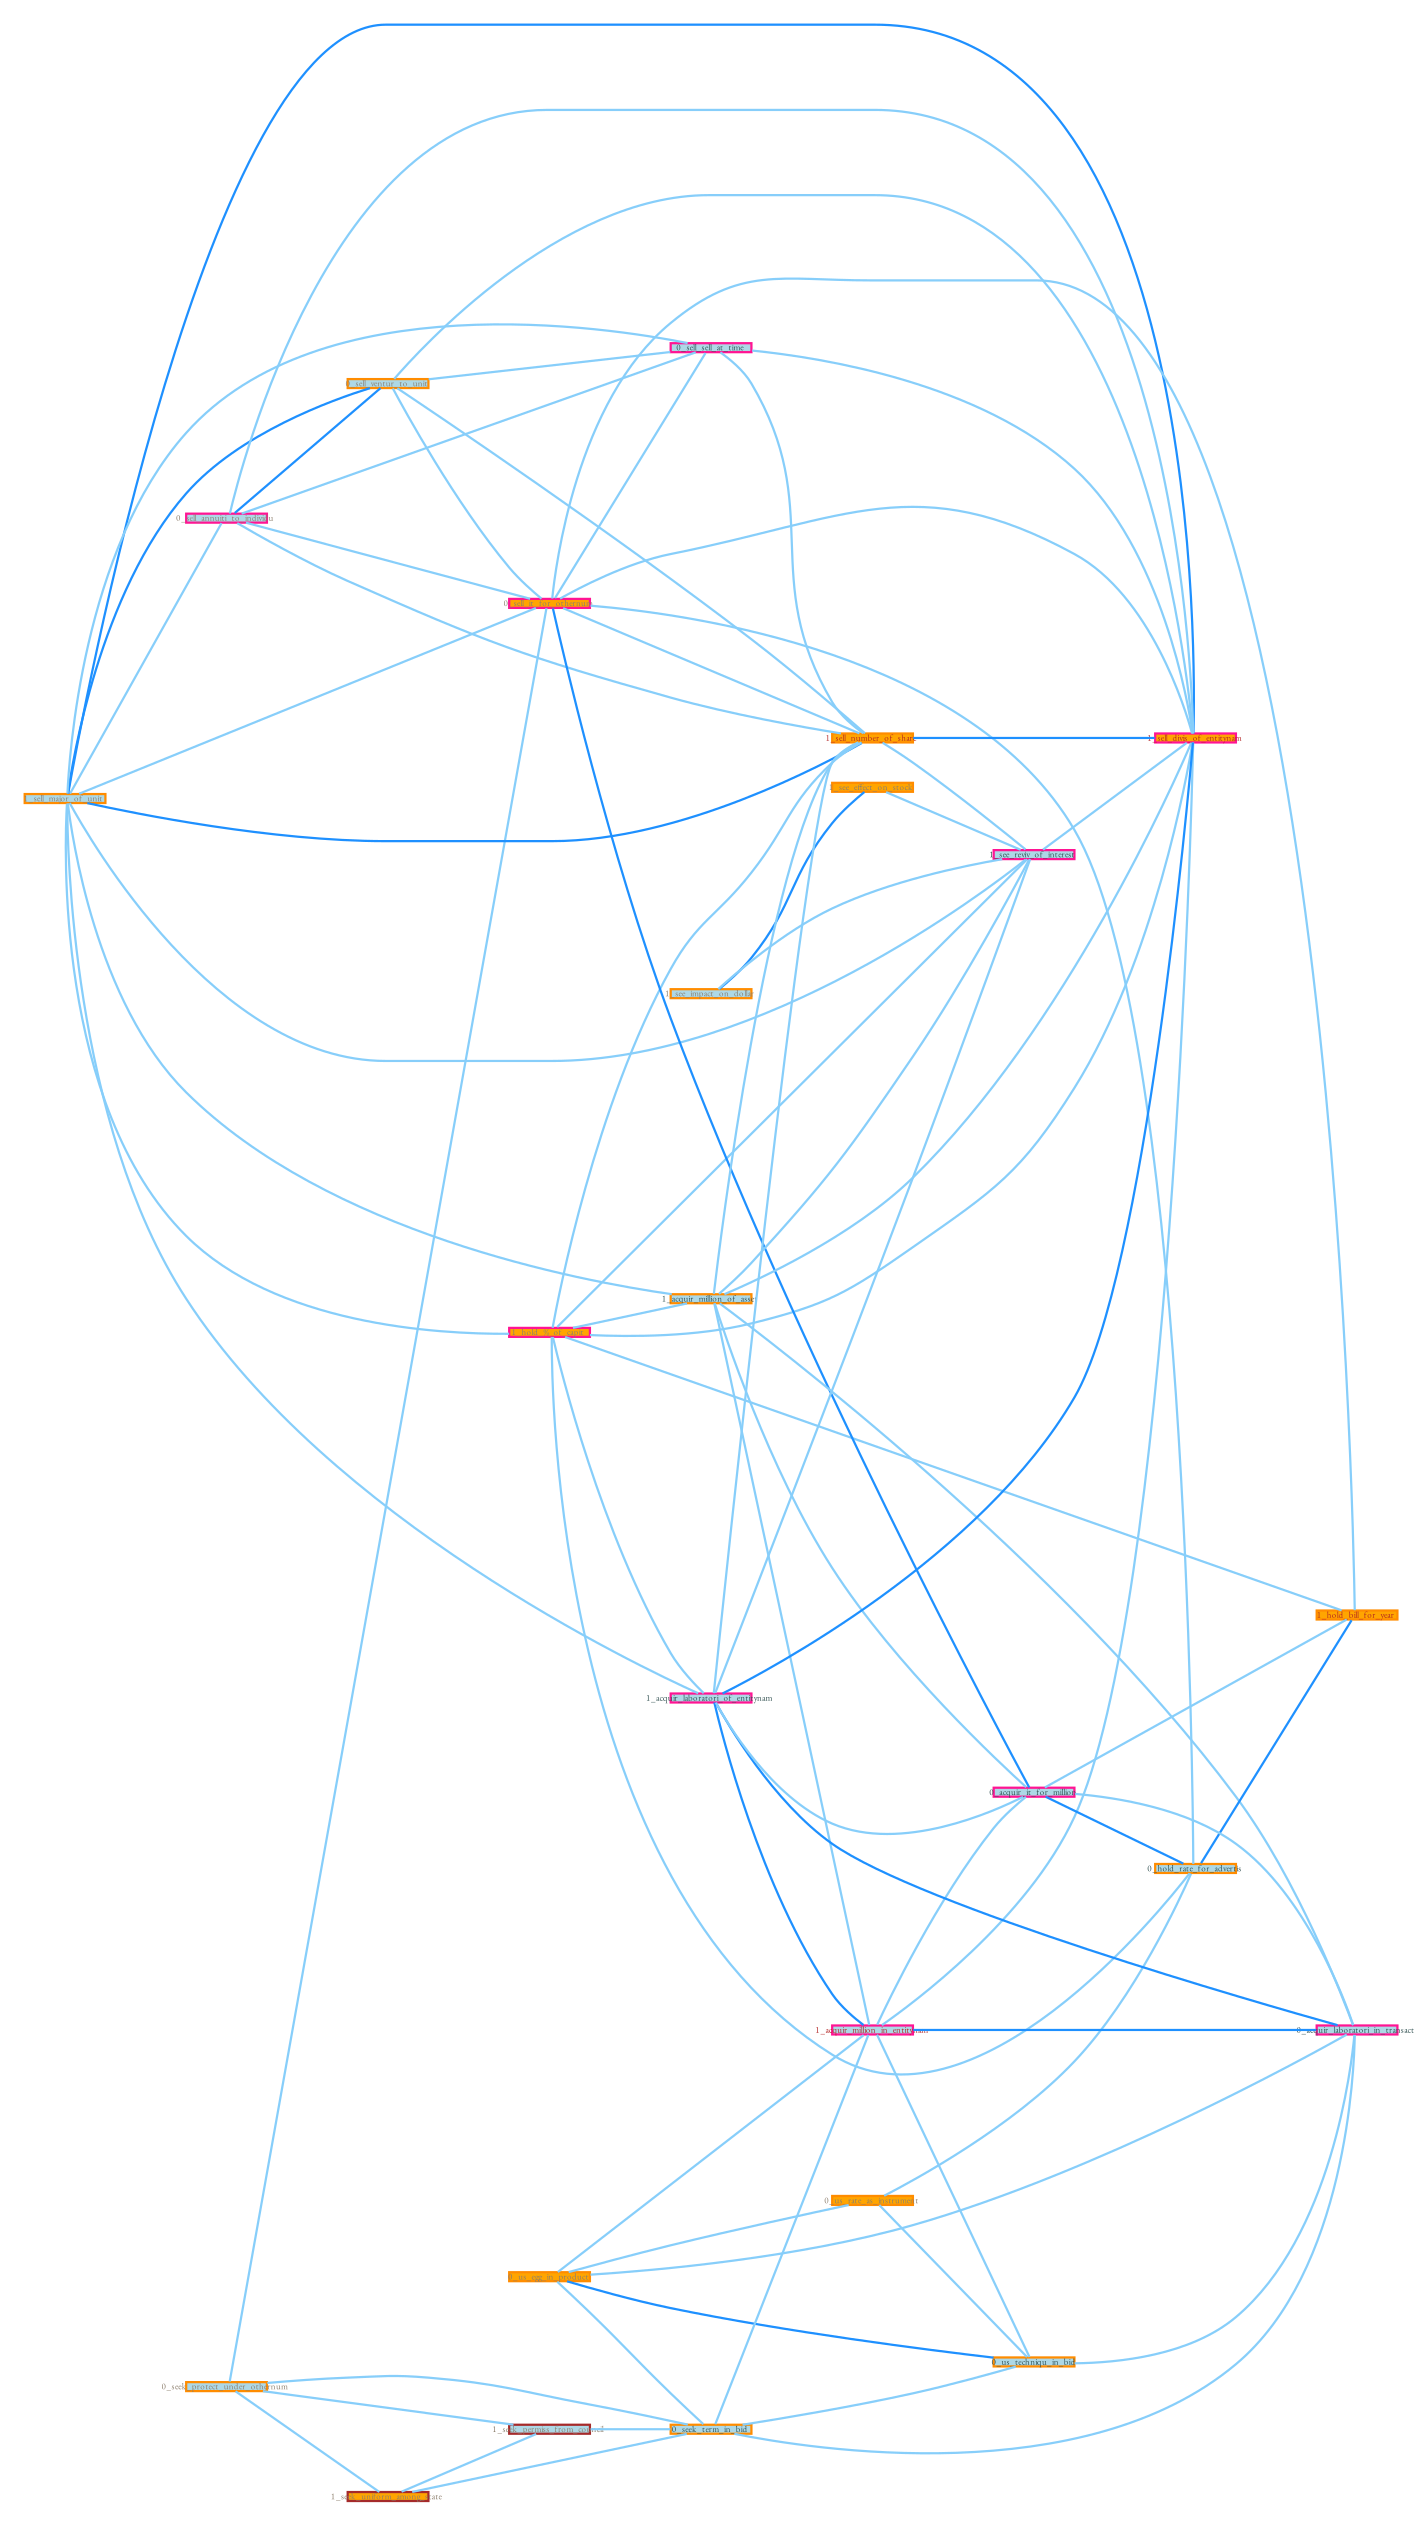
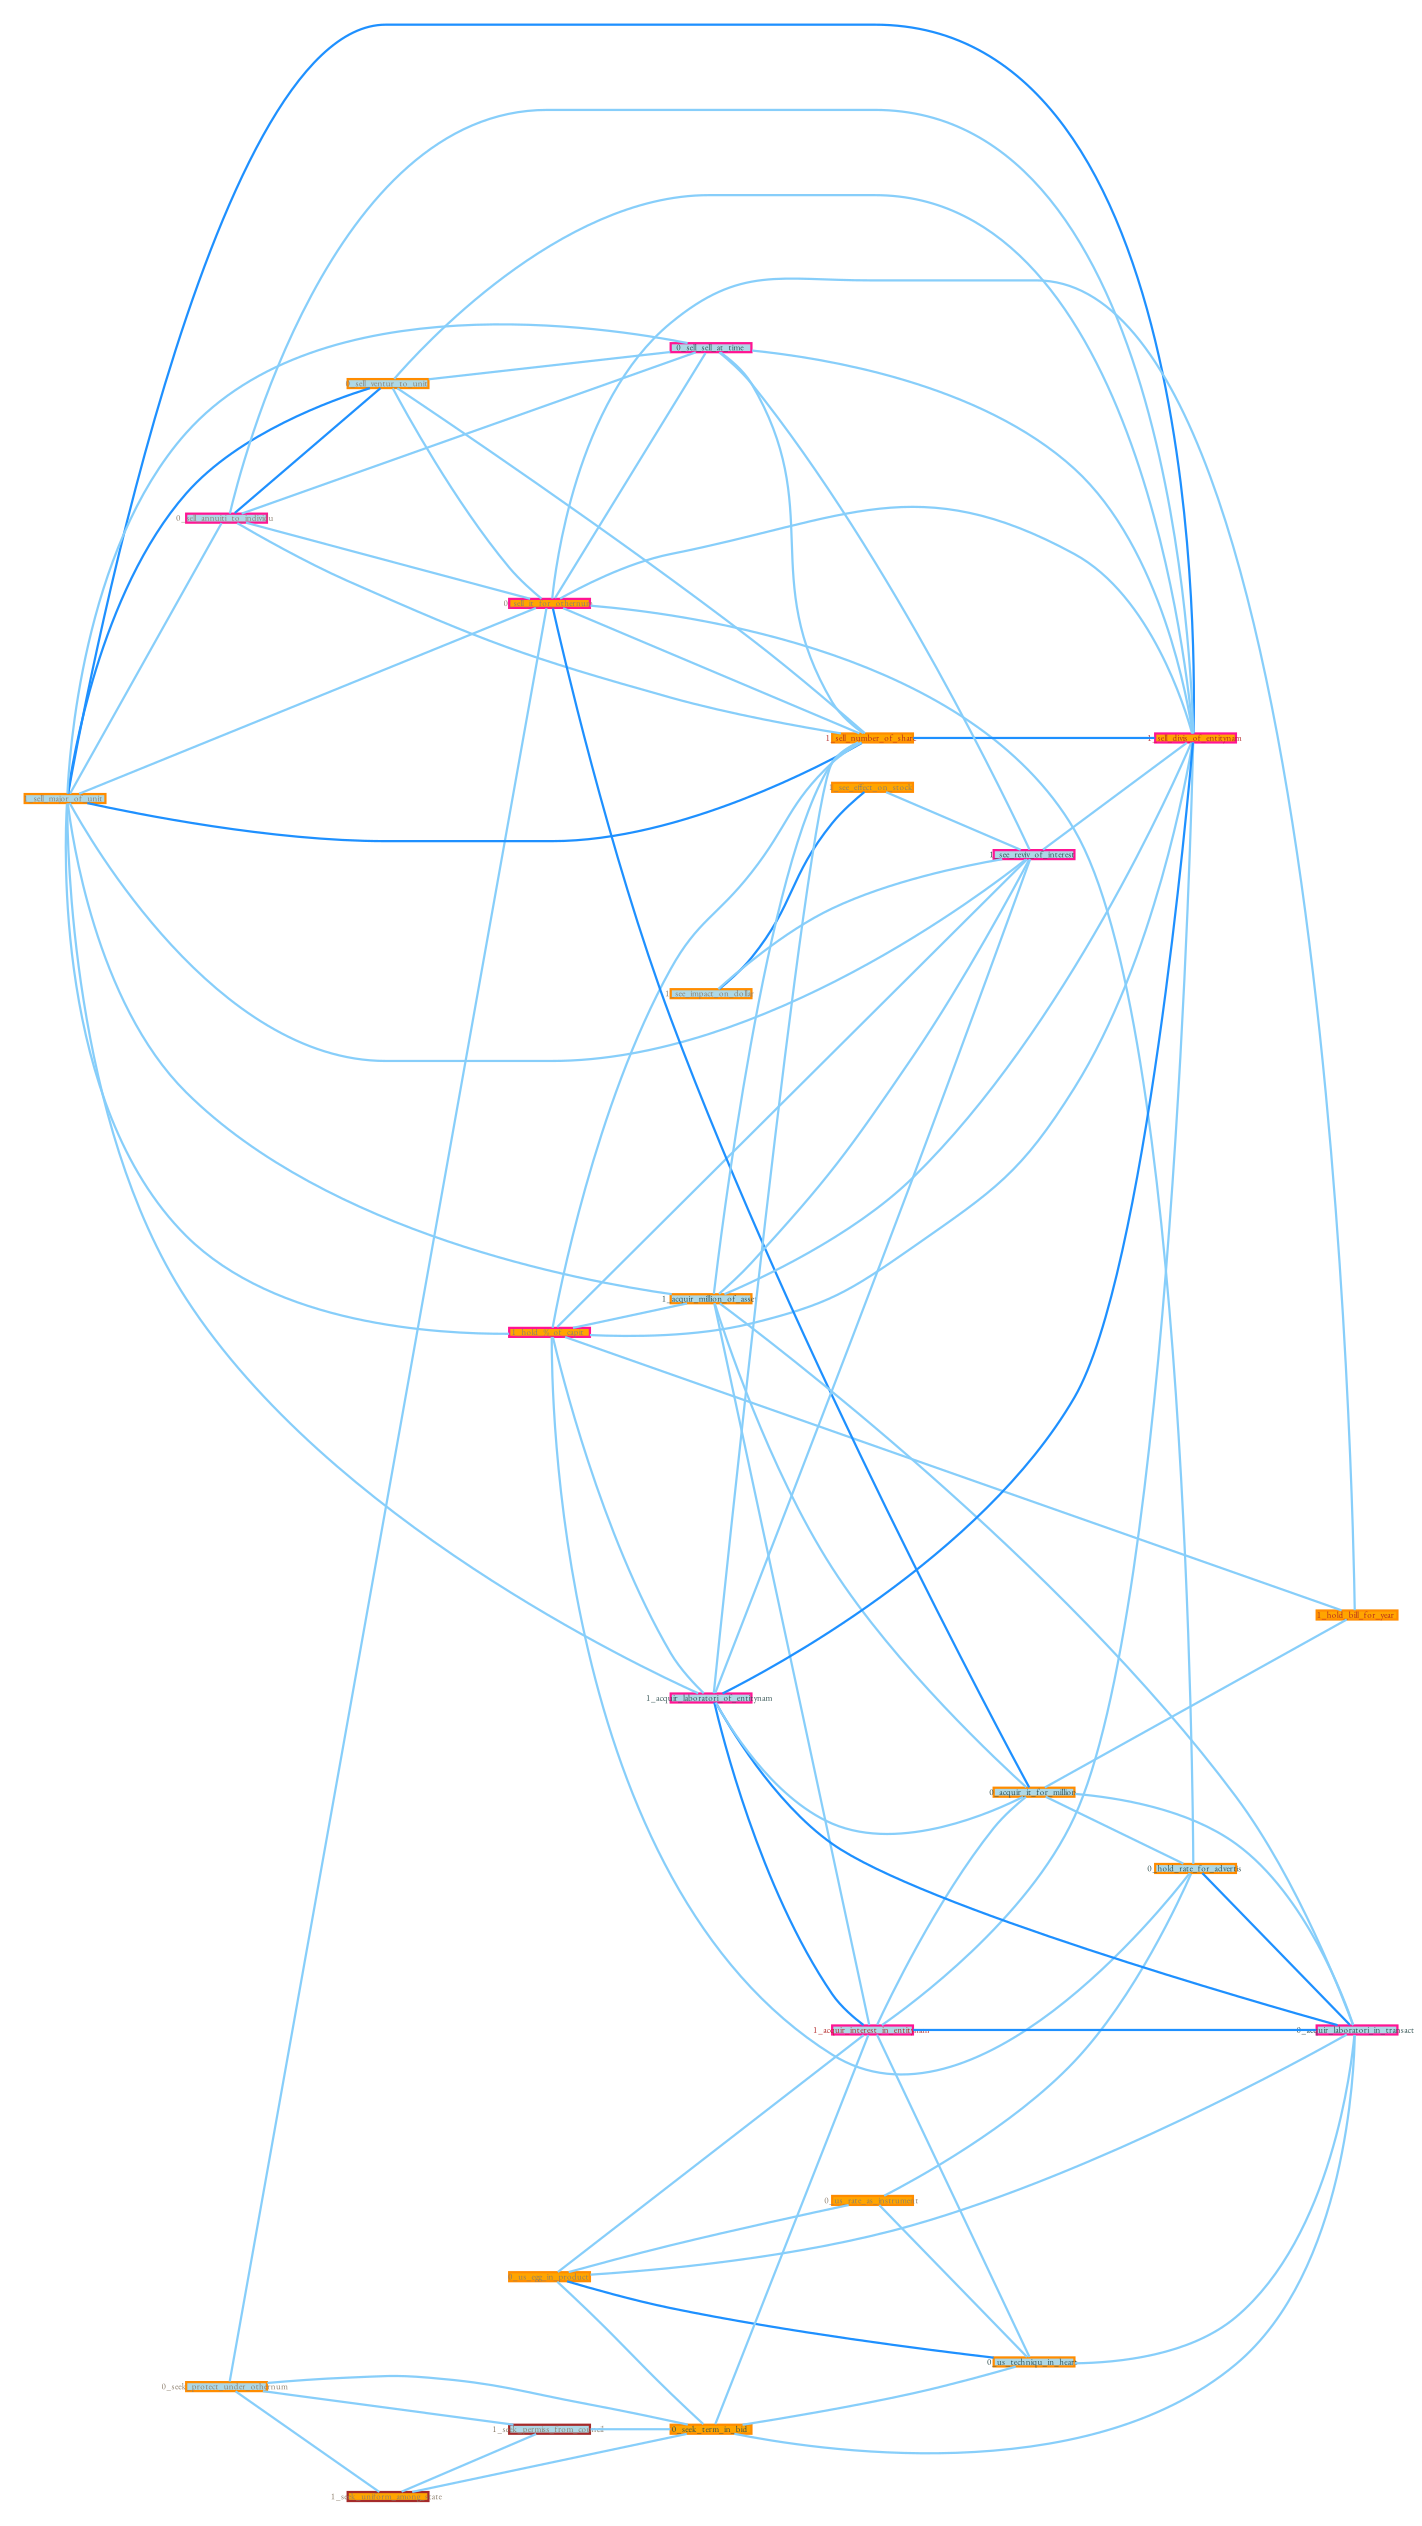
(955, 794) -> (891, 590)
(1276, 1742) -> (1276, 1949)
(1034, 1792) -> (1034, 1792)
(1115, 1830) -> (1115, 1830)
(873, 2030) -> (873, 2030)
(1034, 2362) -> (1034, 2362)
(711, 2429) -> (711, 2429)
